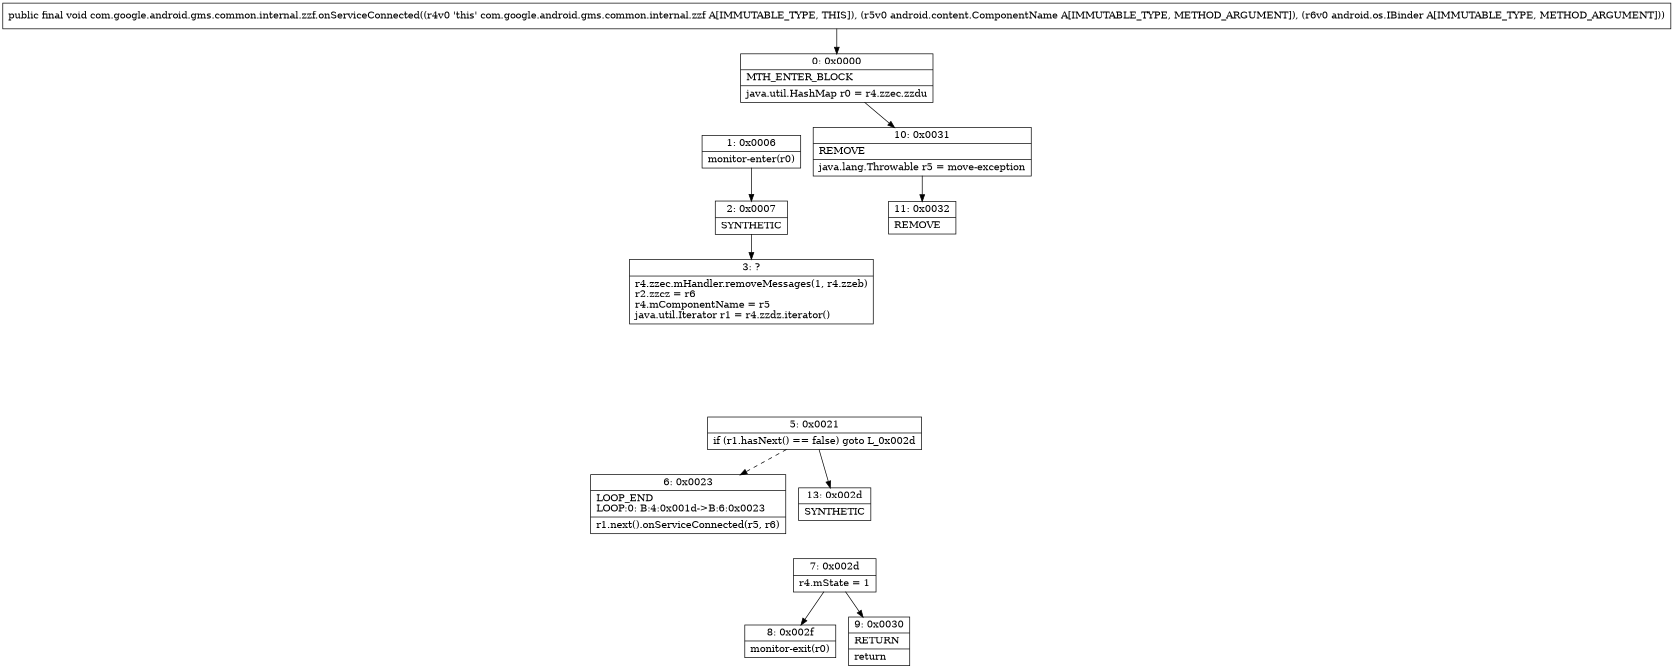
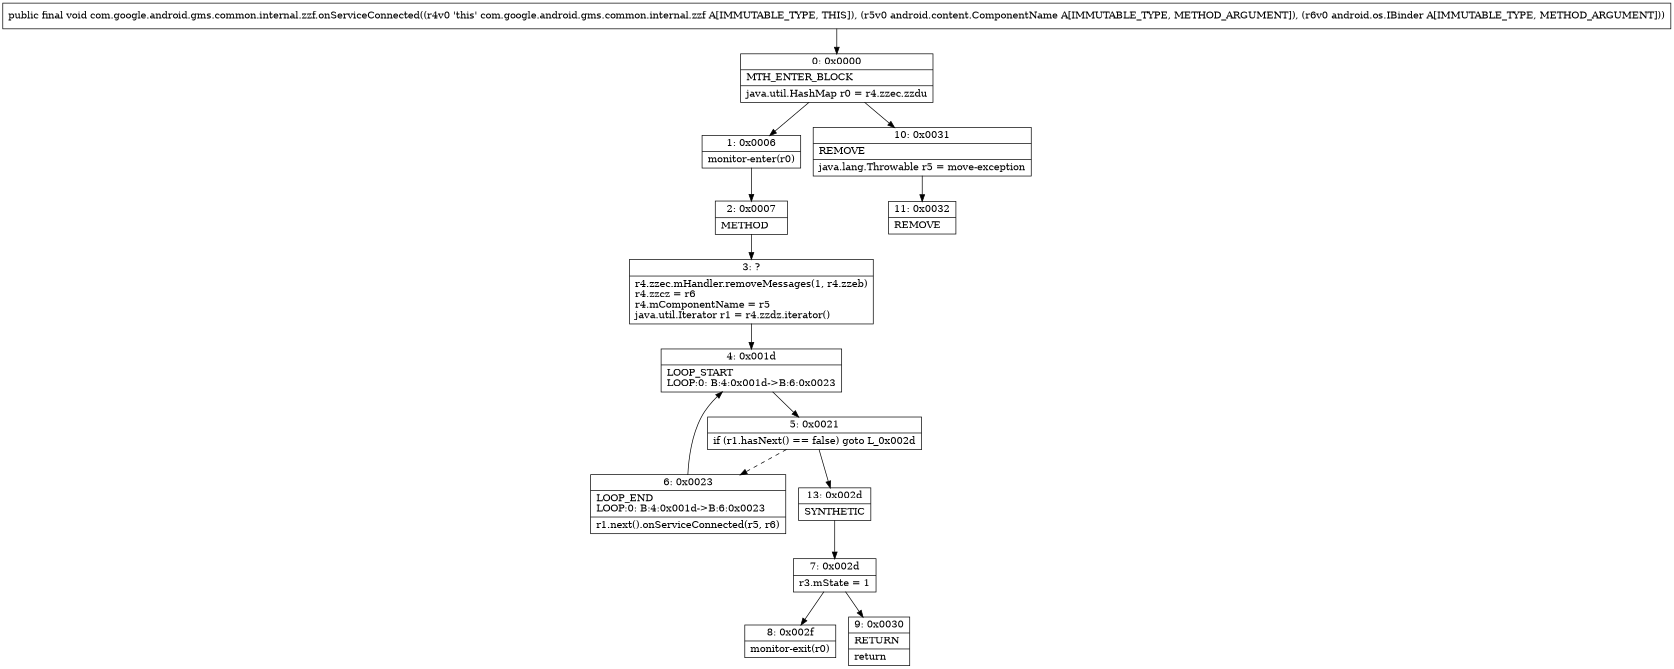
none -> (792, 117)
(751, 226) -> (745, 226)
(666, 294) -> (666, 294)
none -> (751, 370)
none -> (835, 536)
(835, 583) -> (835, 583)
